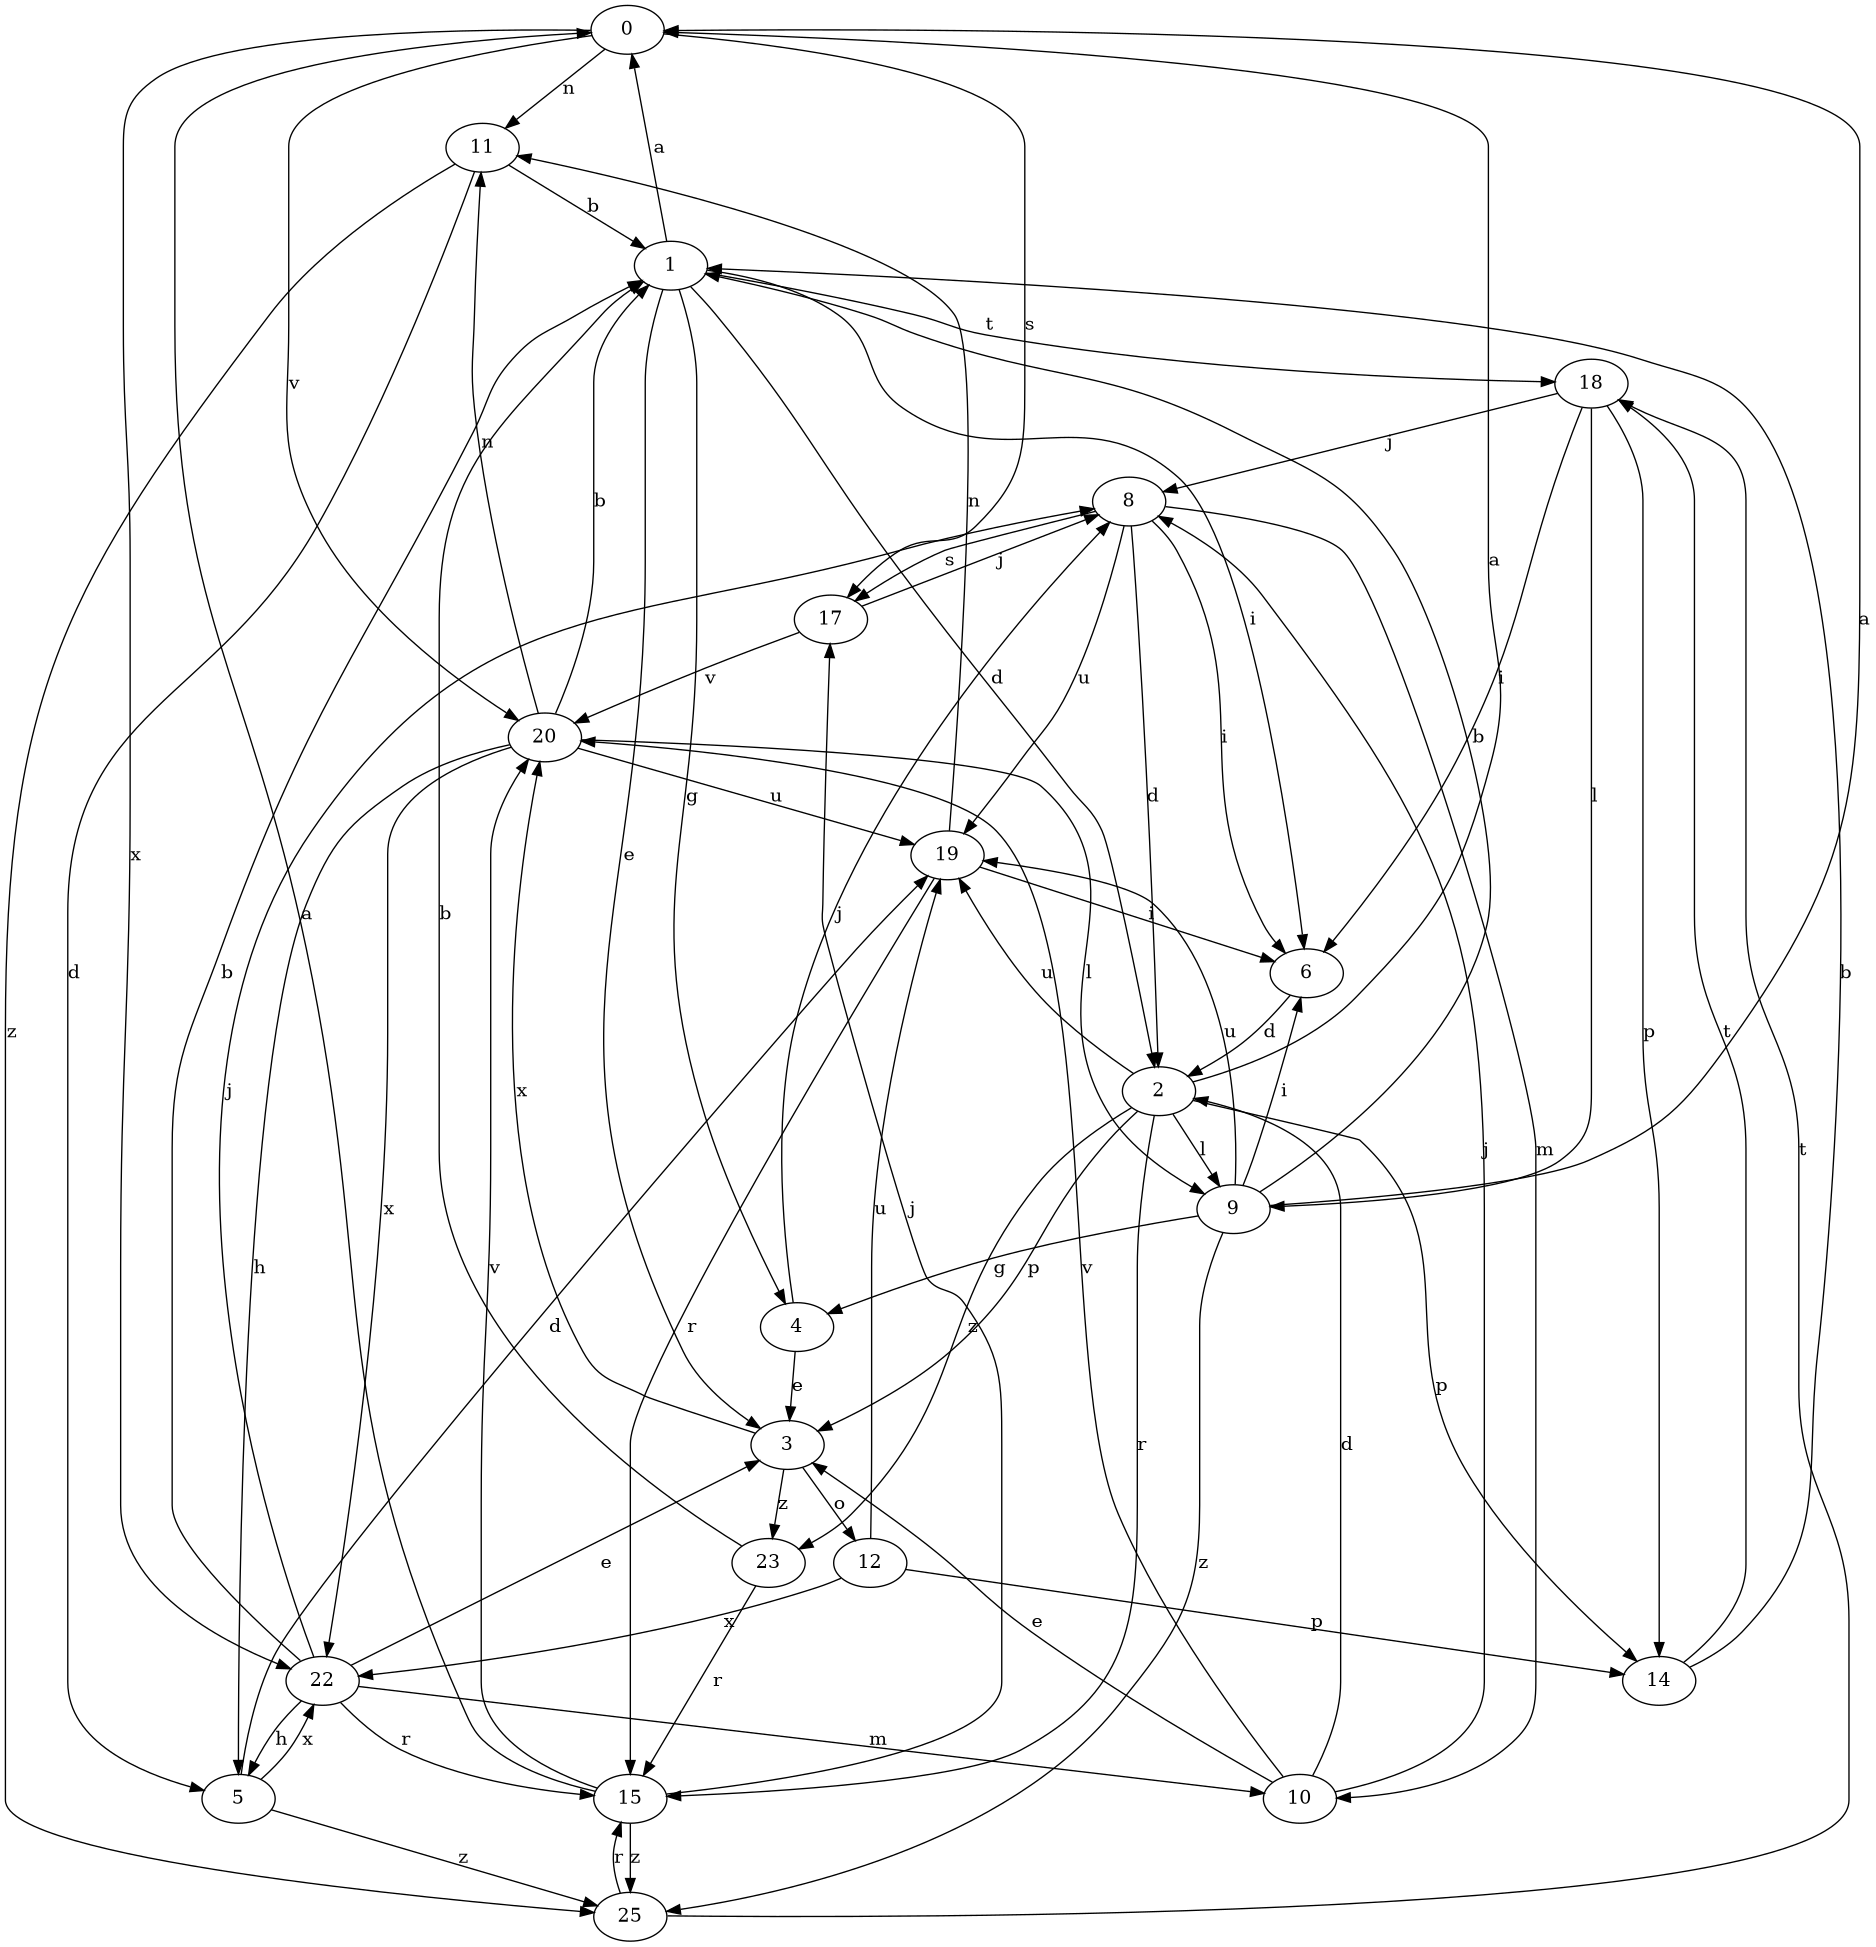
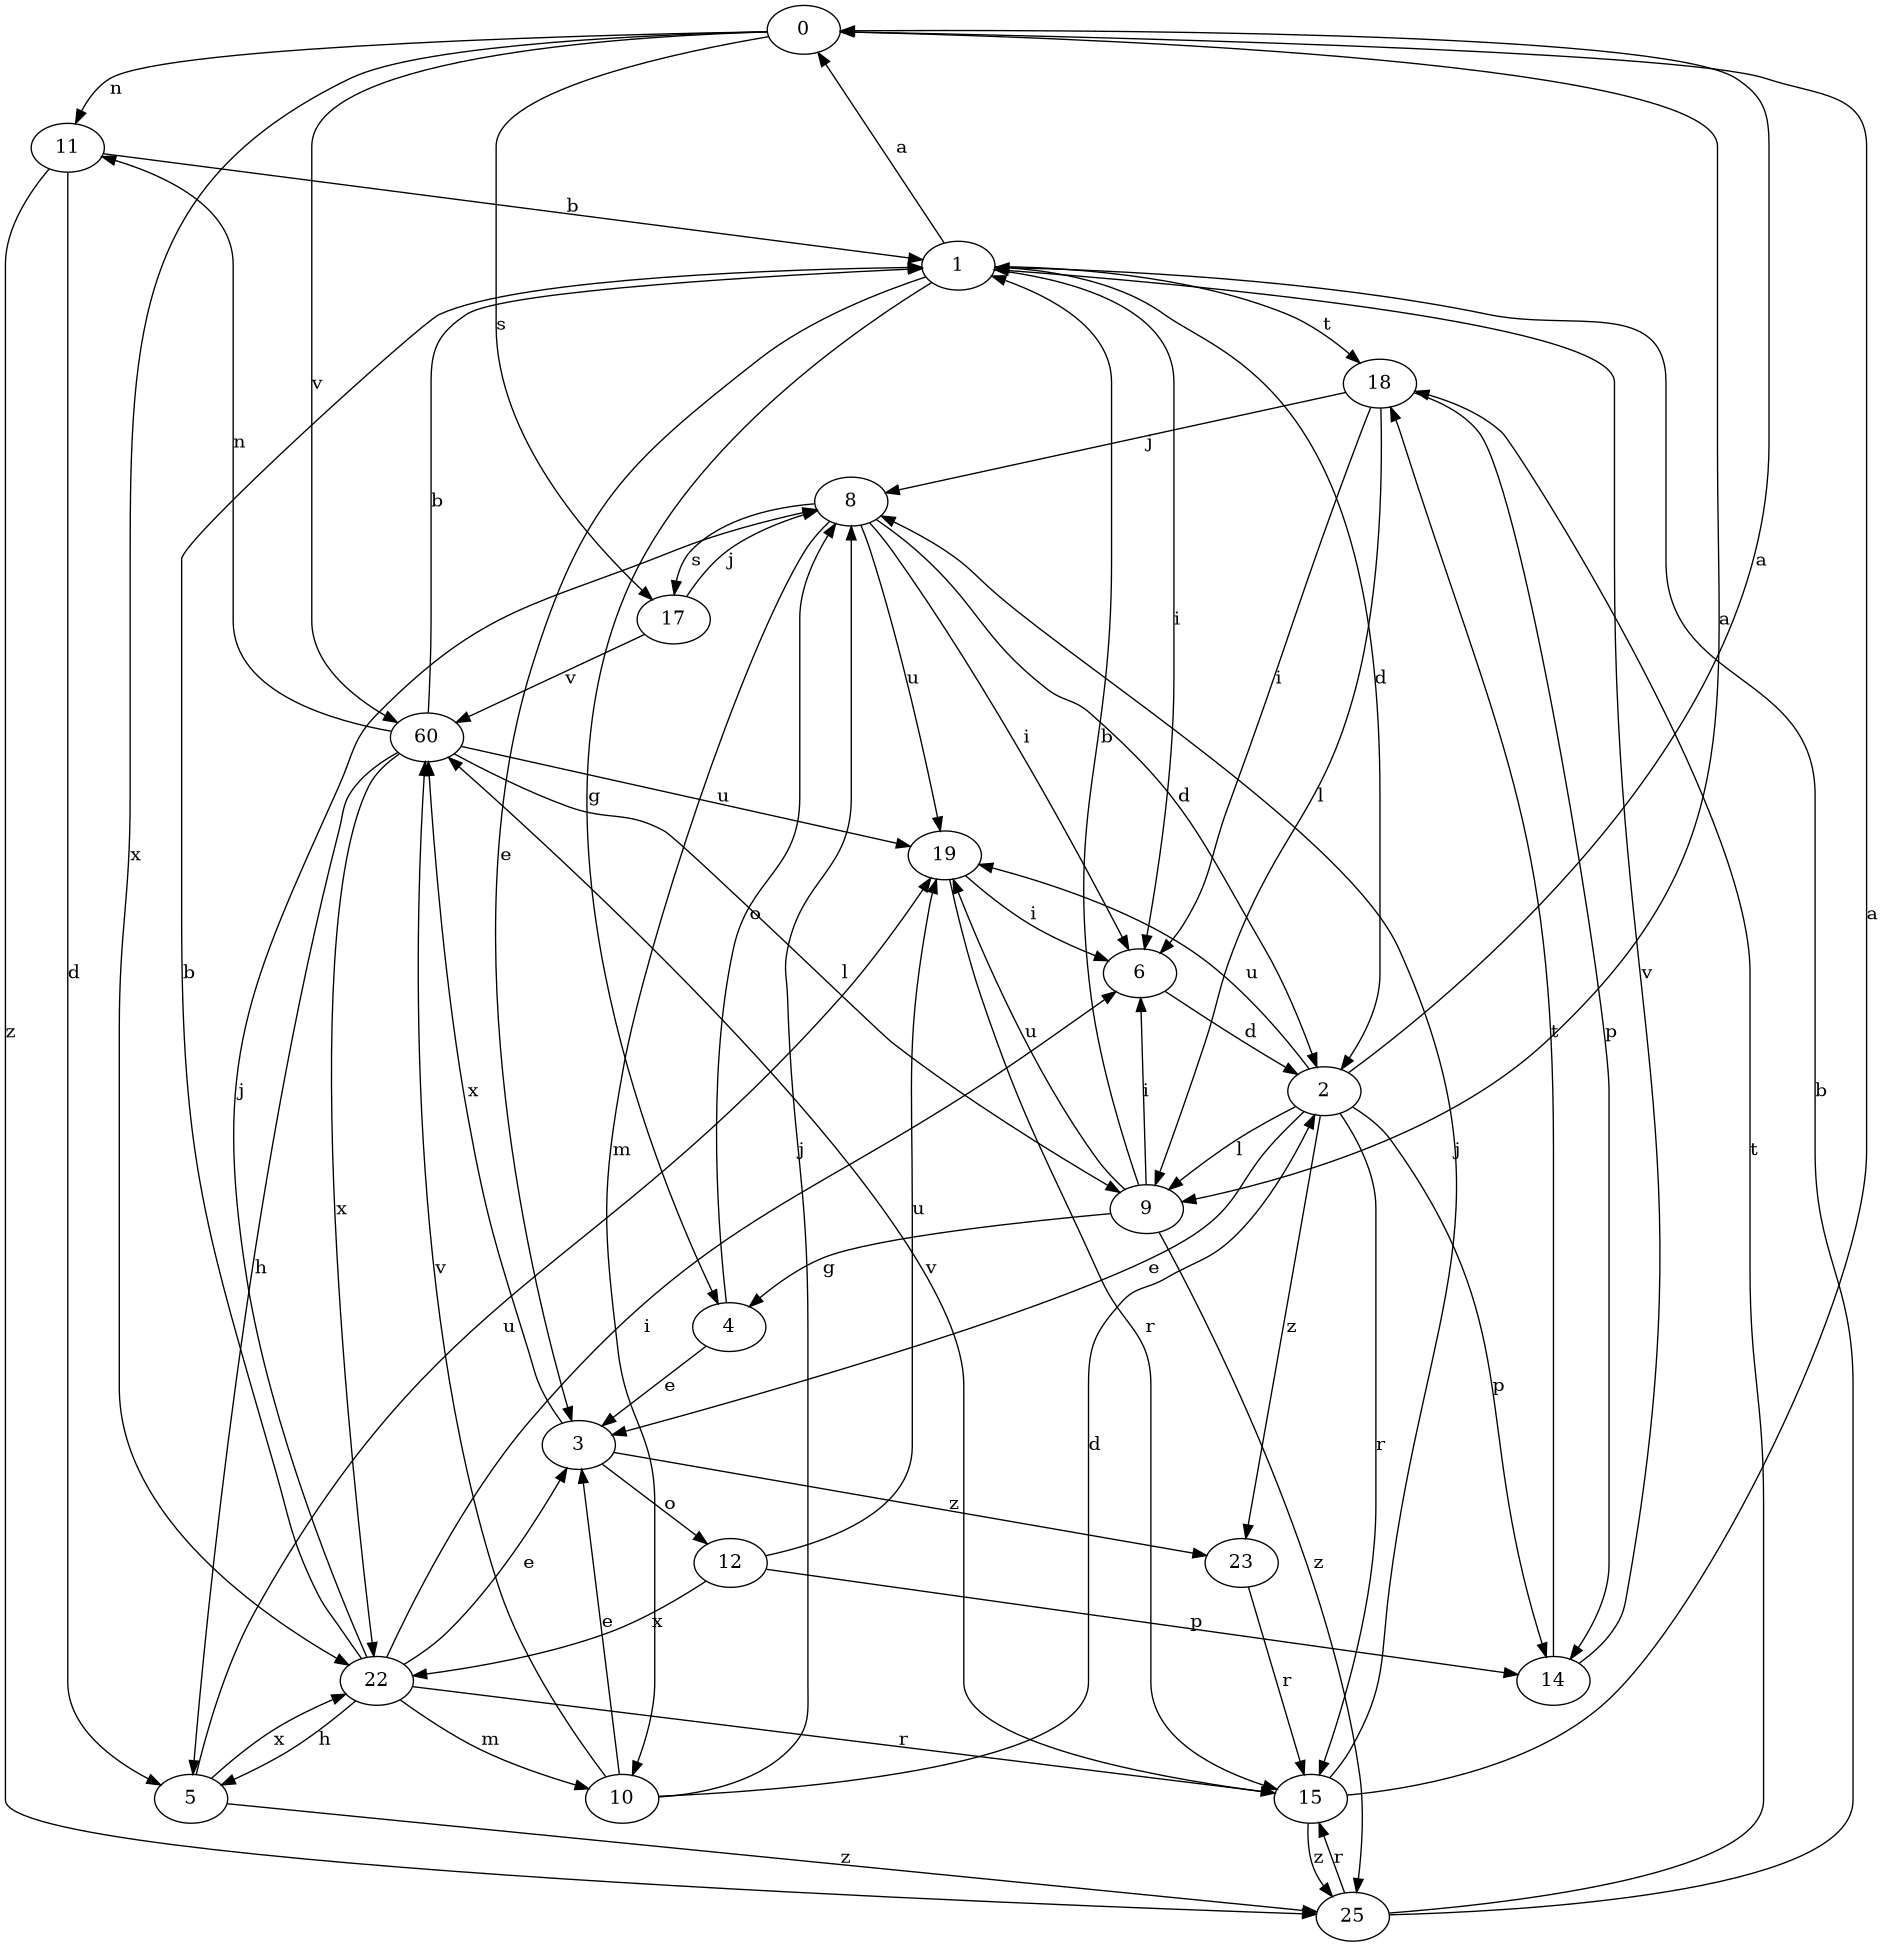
(1860, 262) -> (1717, 366)
(965, 369) -> none
(545, 737) -> (427, 737)
(840, 914) -> (756, 914)
(439, 946) -> (1815, 966)
(1846, 973) -> (1648, 973)
(1034, 1268) -> (1154, 1268)
none -> (688, 1269)
(556, 1327) -> (510, 1327)
(984, 1334) -> (1433, 1038)
